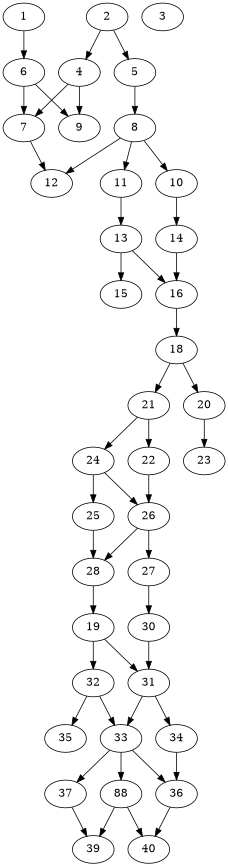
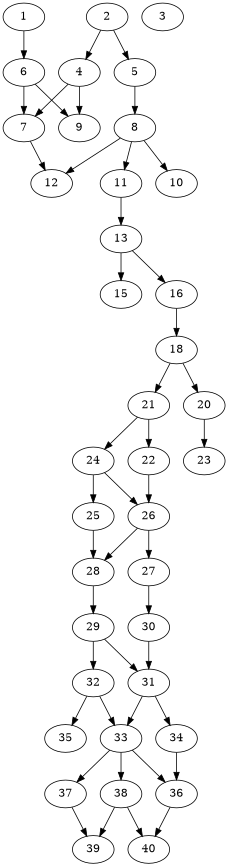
(177, 239) -> none
(93, 627) -> (93, 627)
(121, 794) -> (121, 794)
